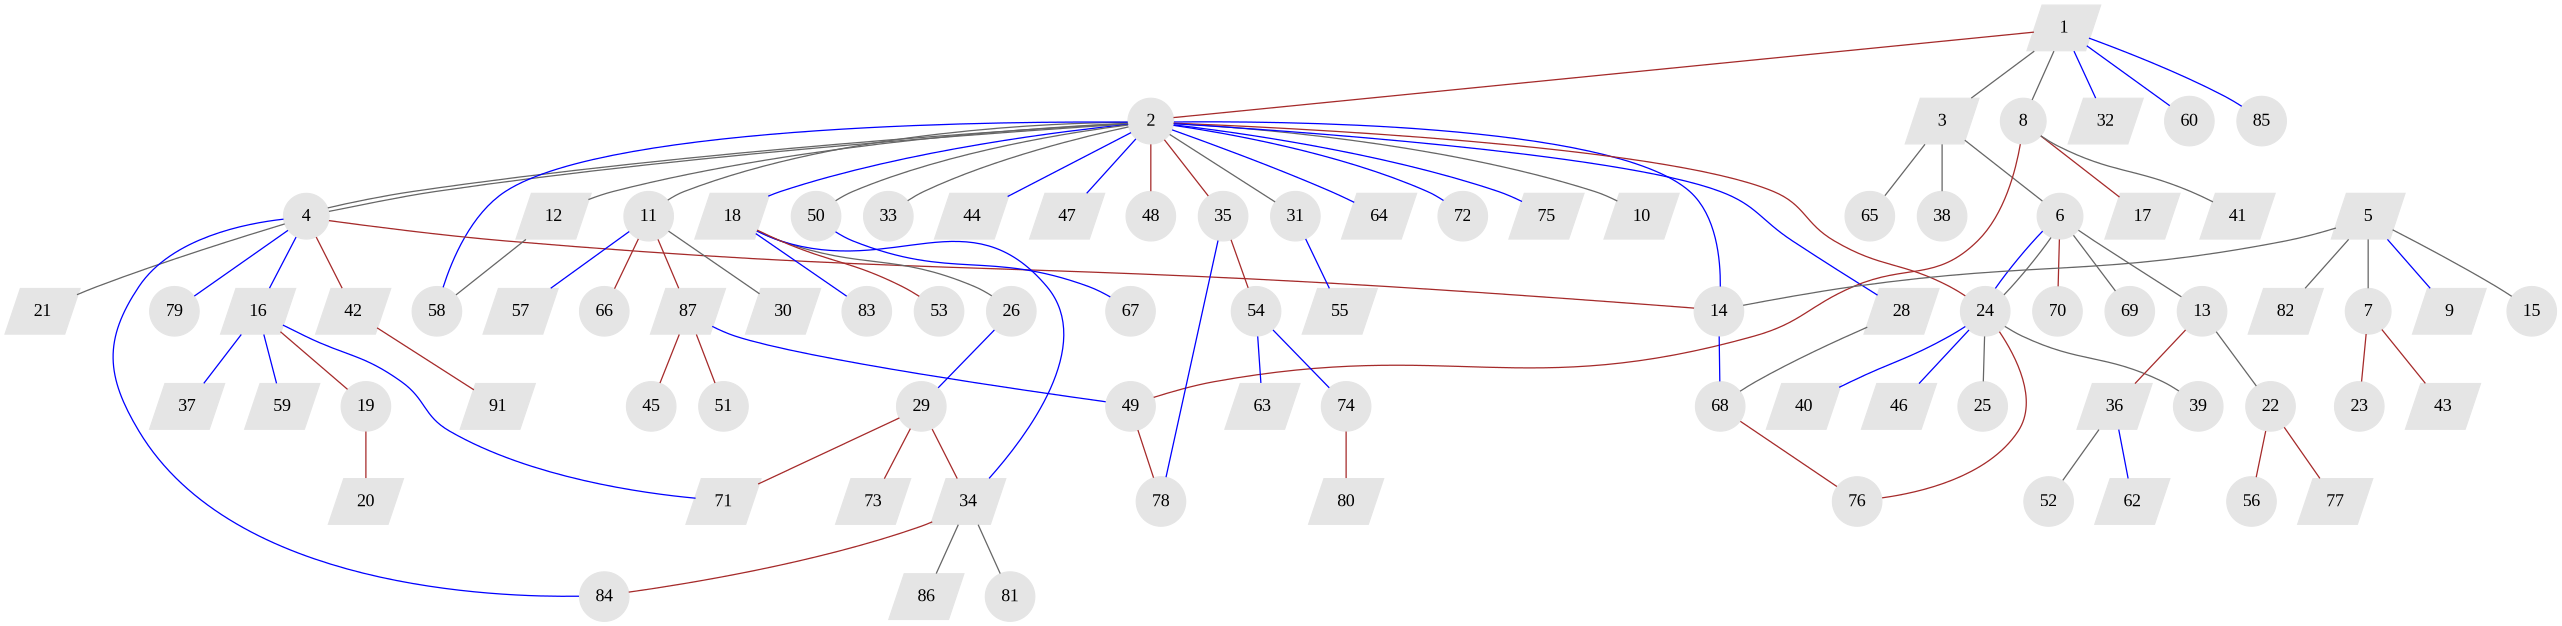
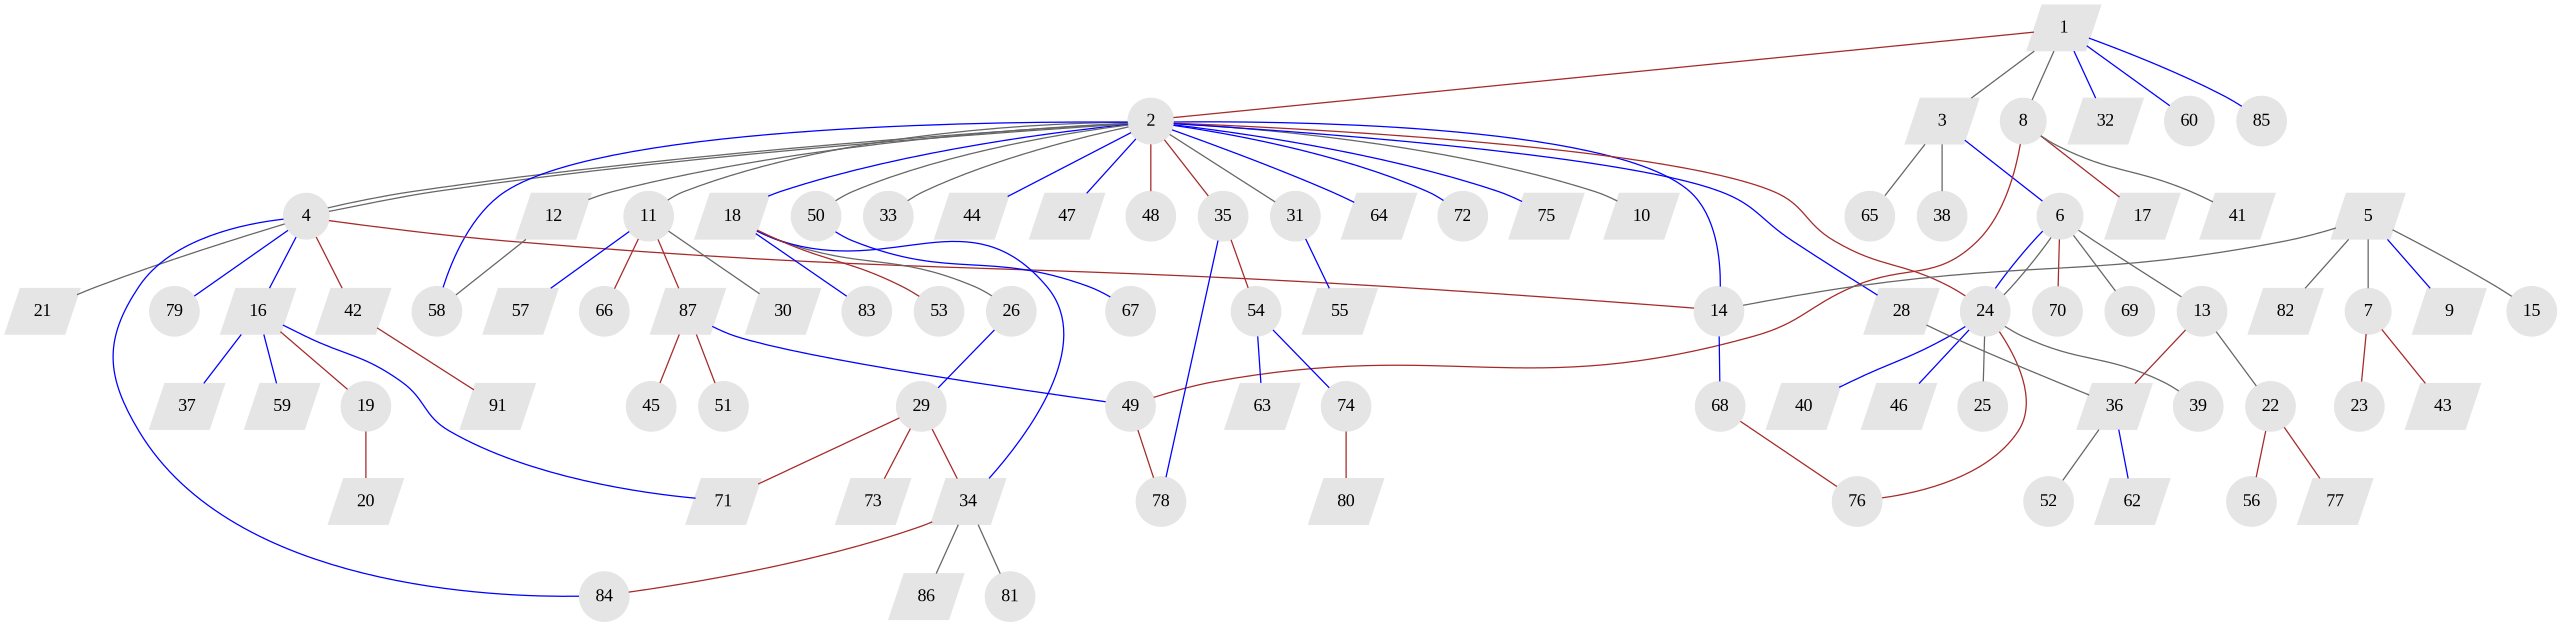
(2004, 171) -> (2004, 171)
(1803, 357) -> (2007, 361)
